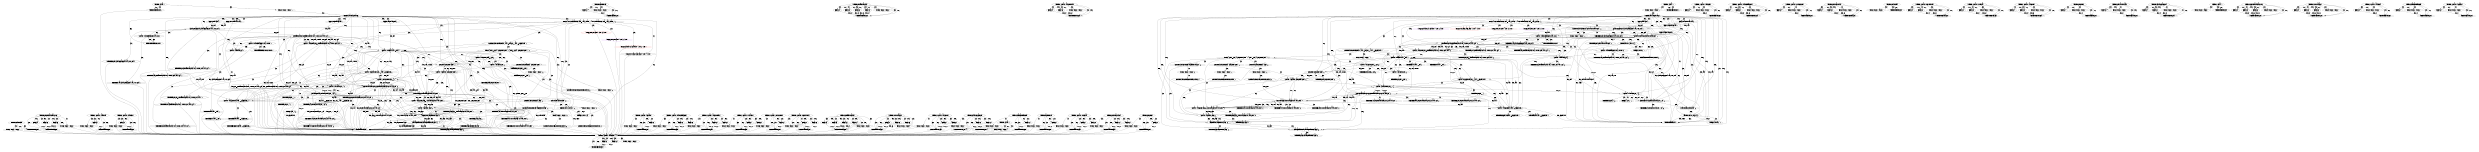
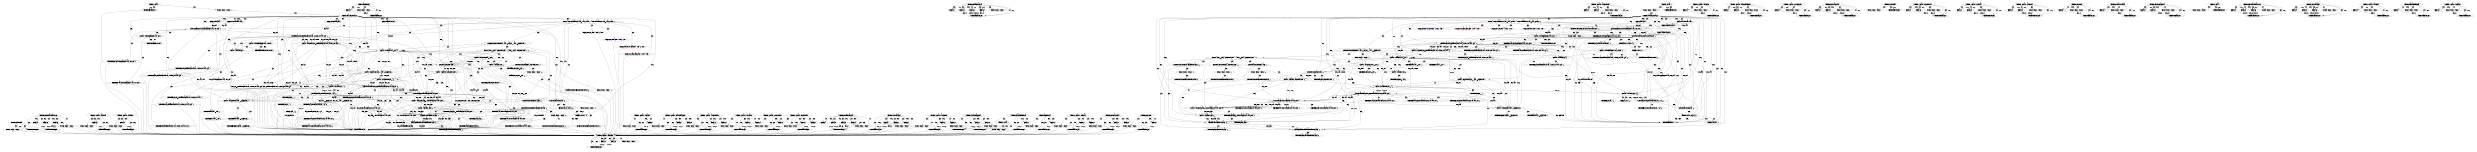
(1613, 40) -> (1610, 40)
